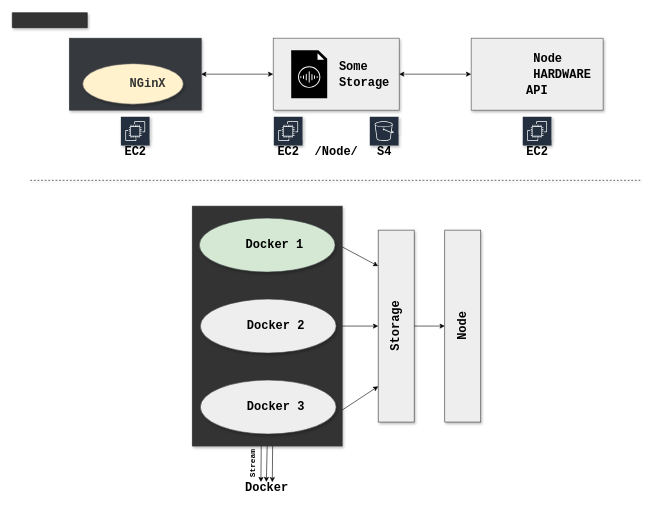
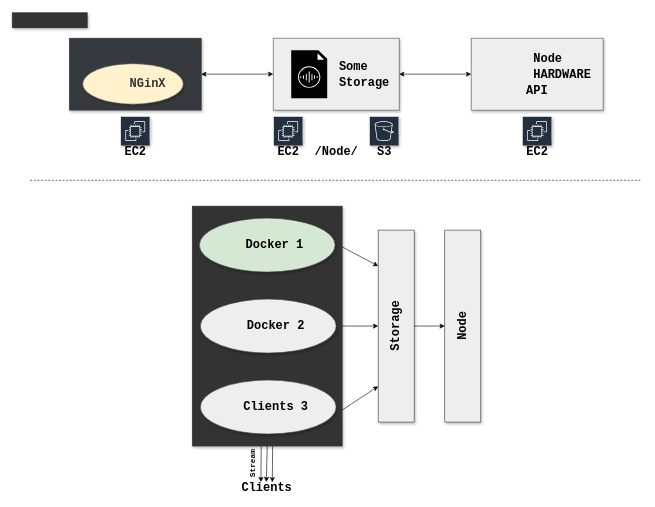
(385, 152) -> (385, 152)
(269, 407) -> (269, 407)
(267, 488) -> (267, 488)
